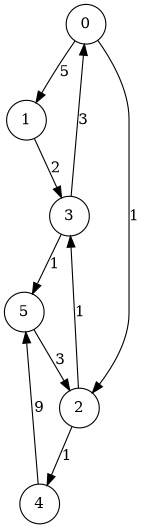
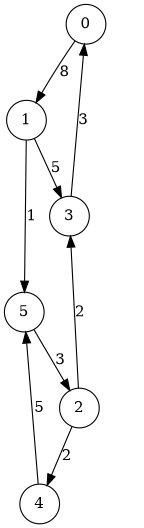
(65, 72) -> (65, 72)
(56, 168) -> (56, 168)
(129, 212) -> none
(49, 259) -> (25, 211)
(81, 312) -> (81, 312)
(40, 408) -> (40, 408)
(67, 456) -> (67, 456)
